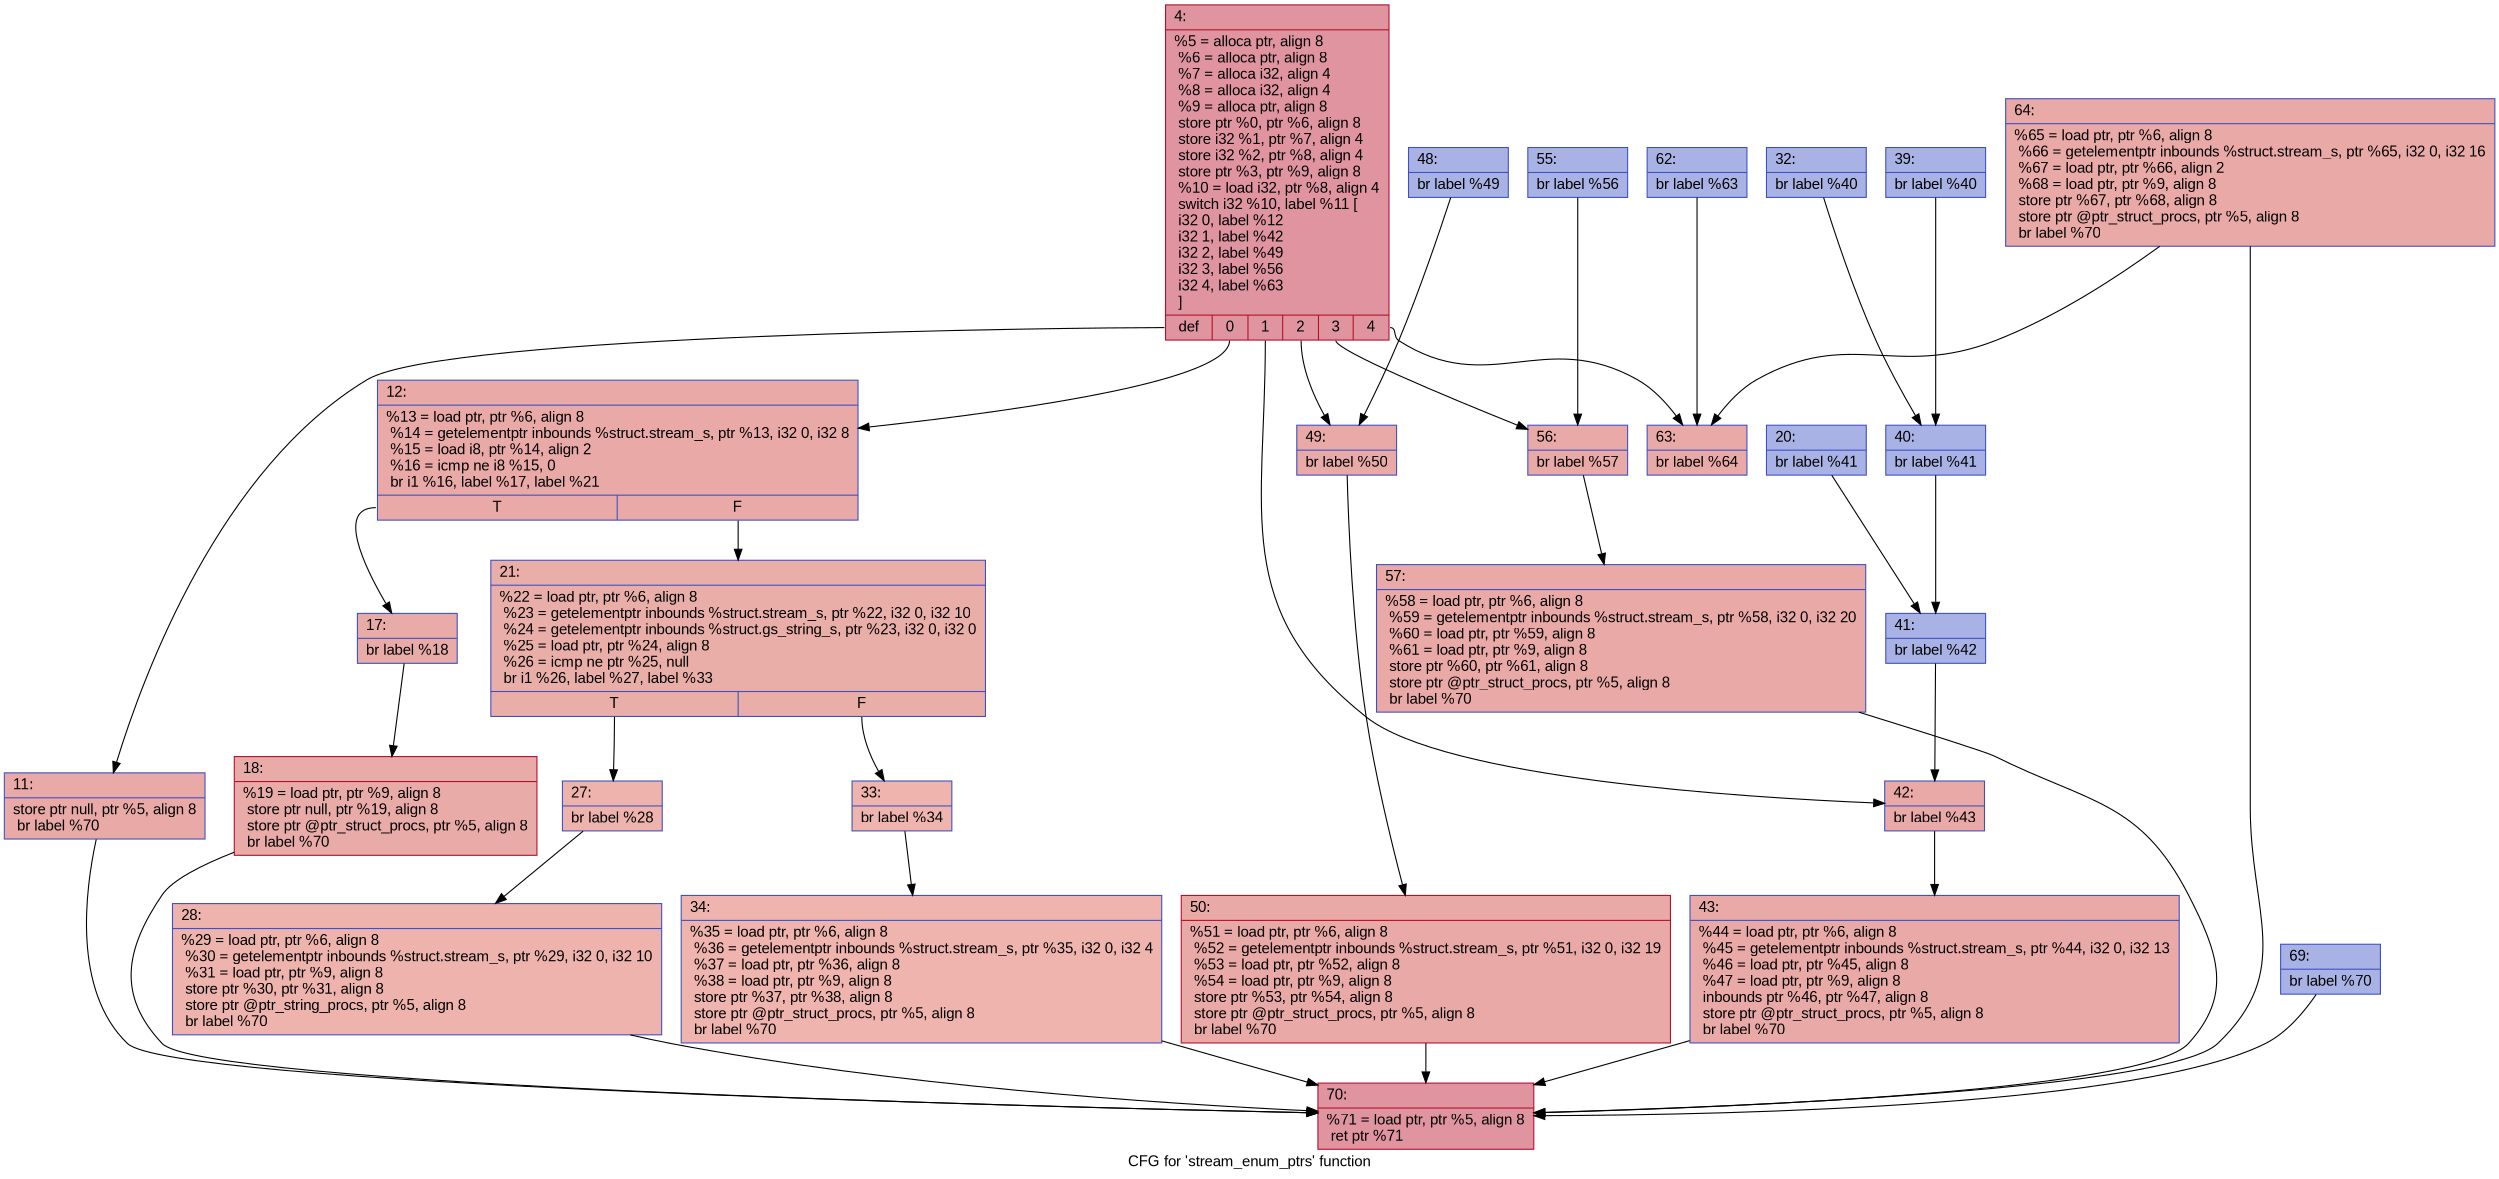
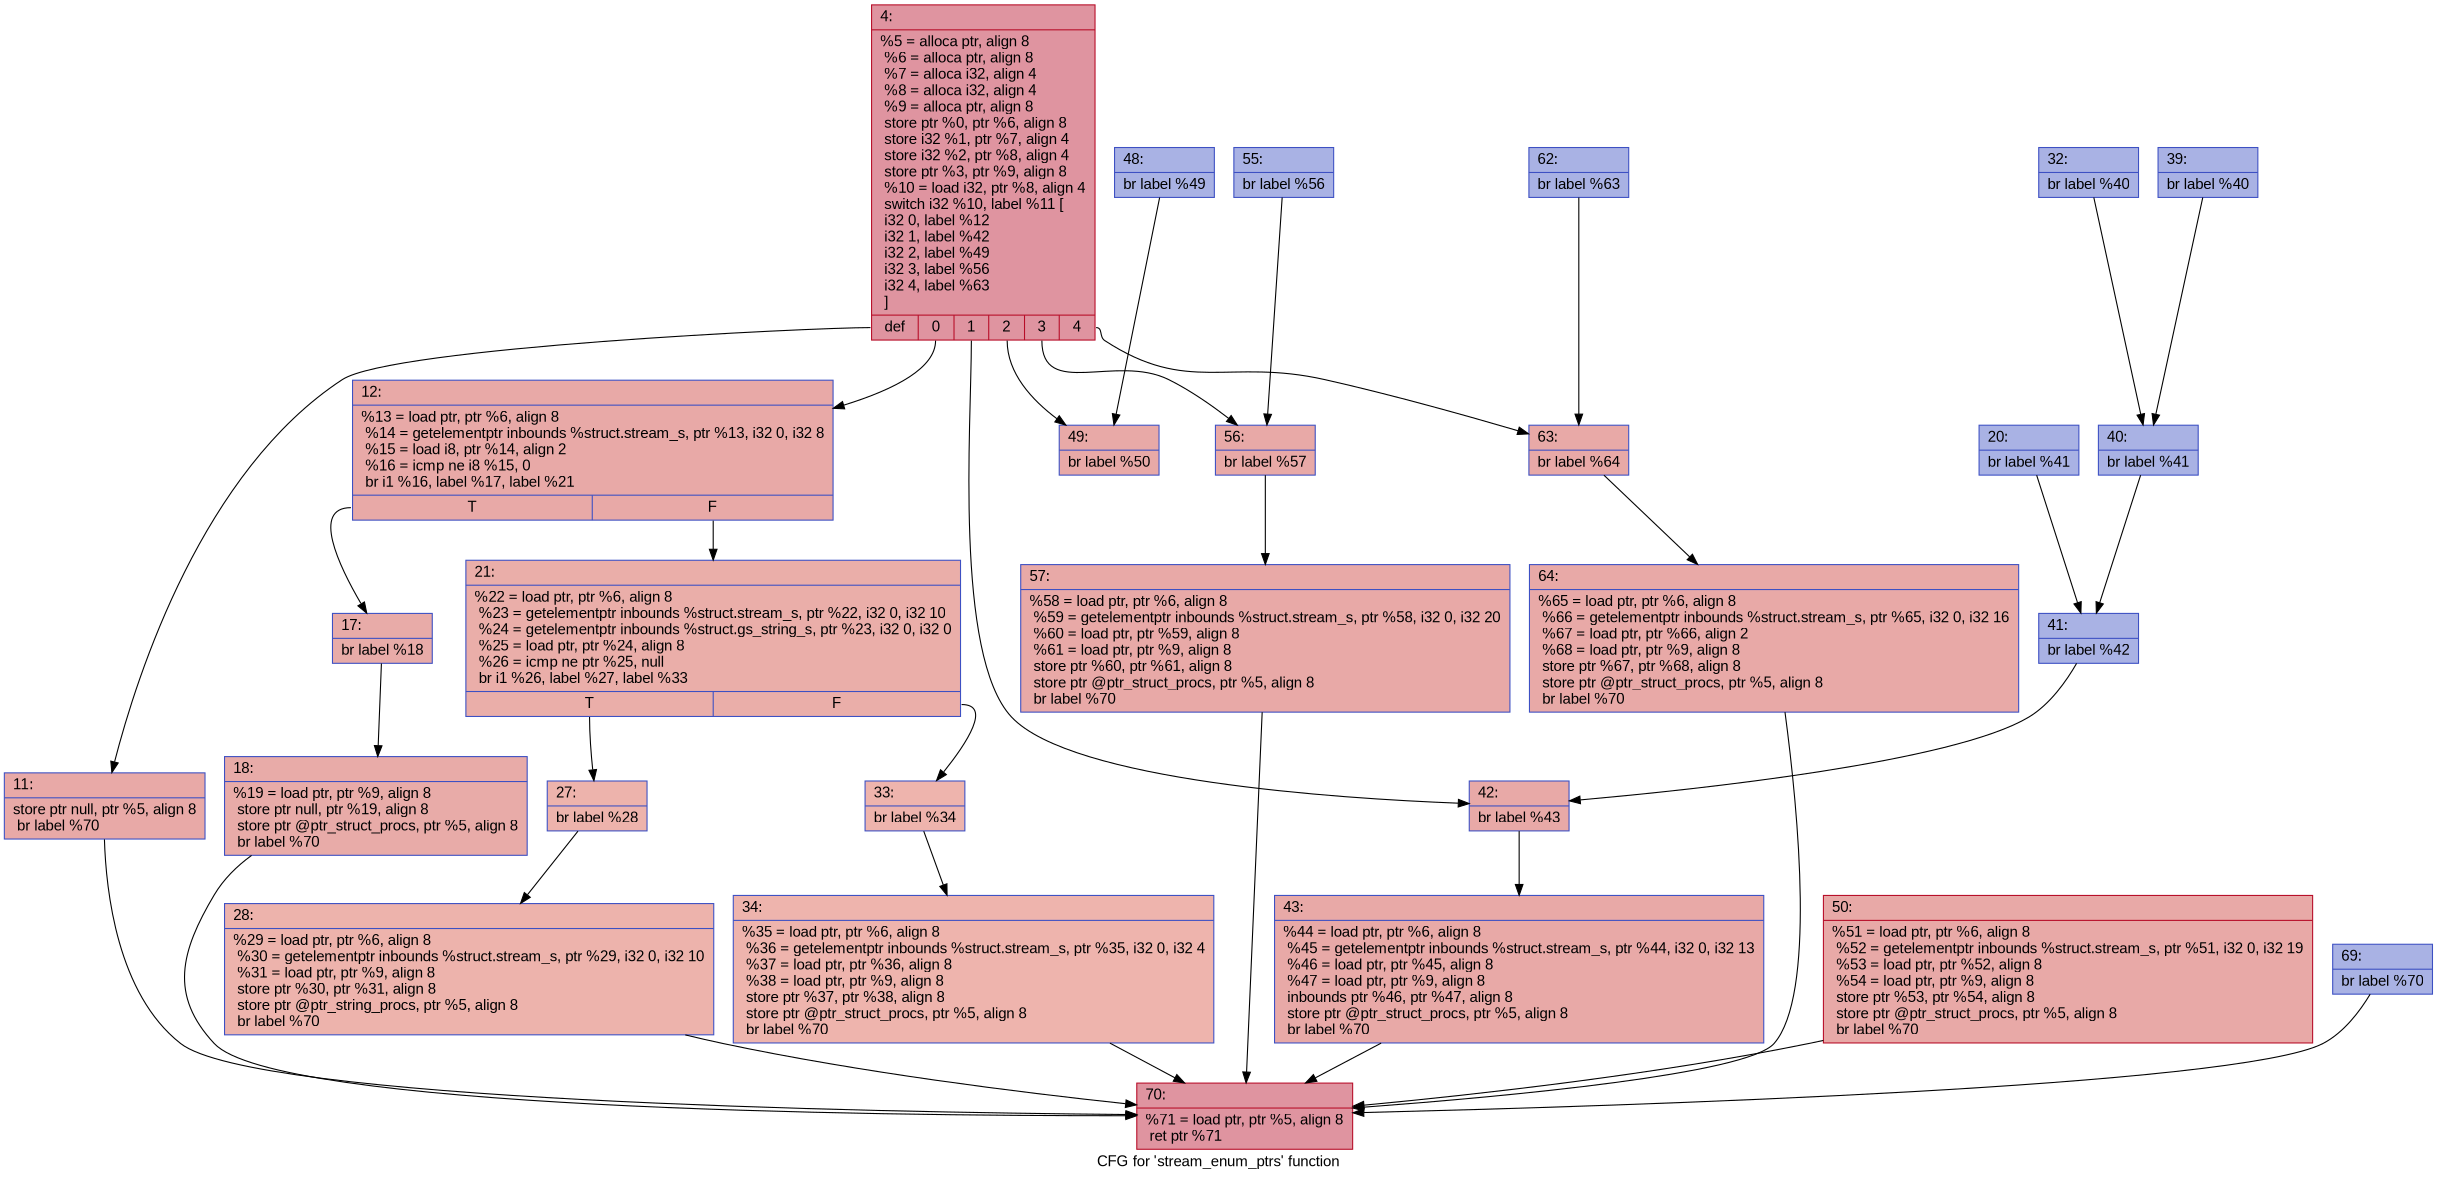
(1943, 354) -> (1647, 516)
(1361, 682) -> none
(386, 806) -> (376, 806)
